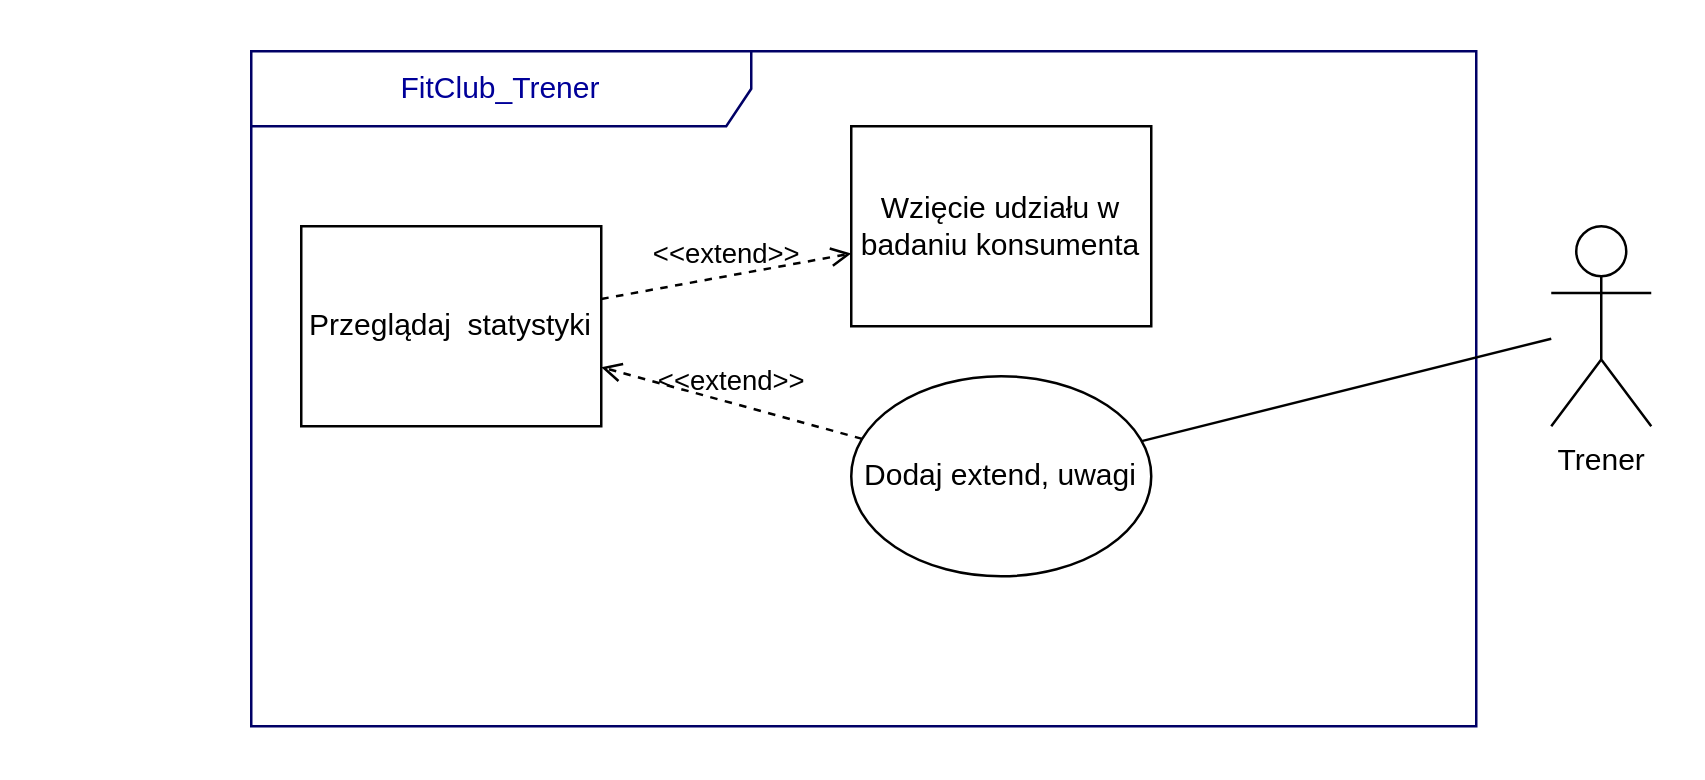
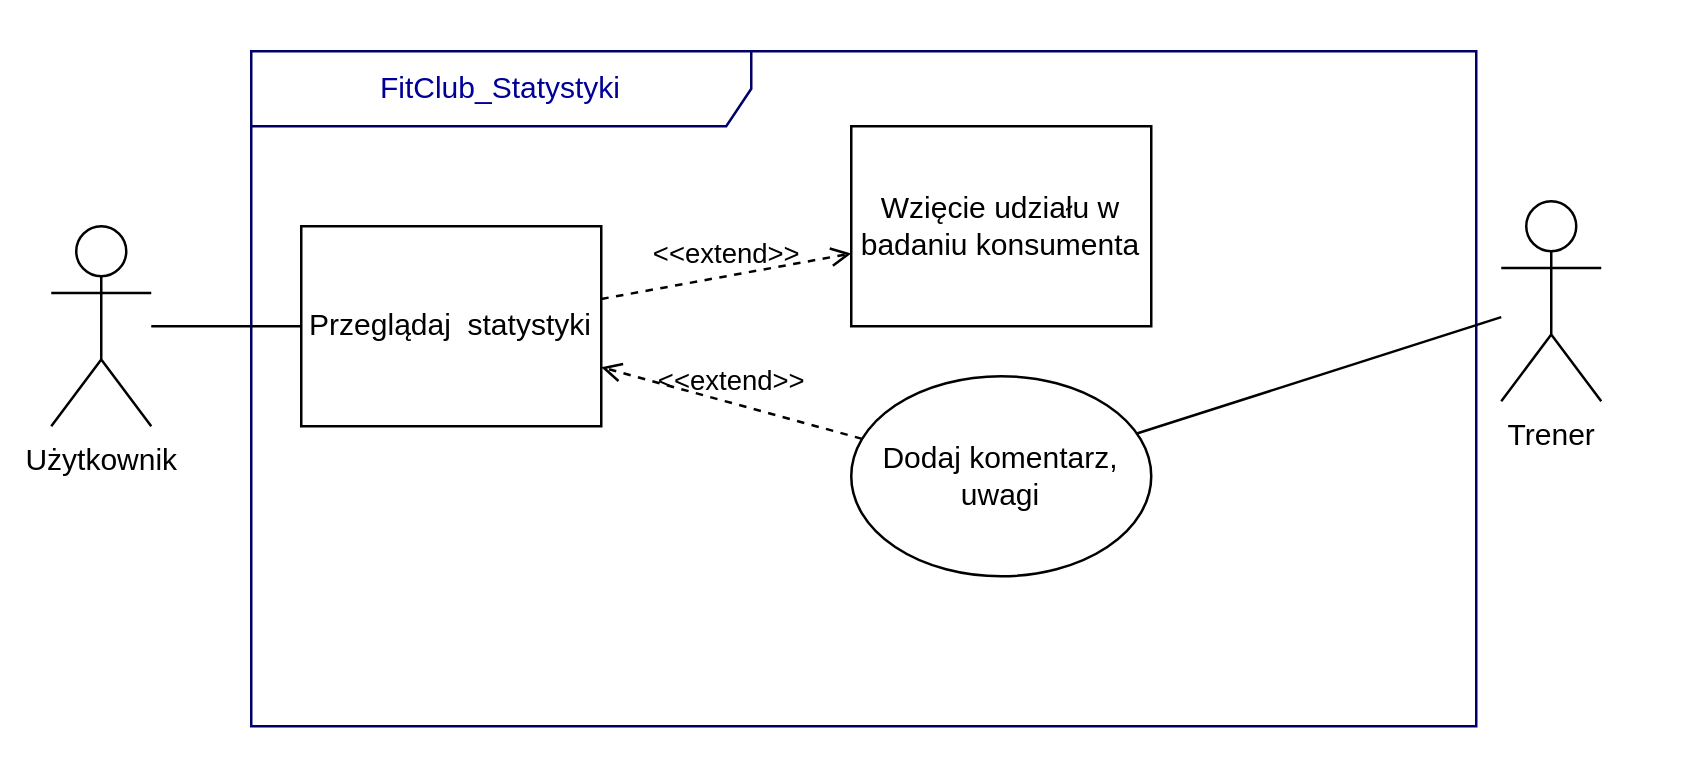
(501, 89) -> (501, 89)
none -> (101, 326)
none -> (226, 326)
(1601, 326) -> (1551, 301)
(1001, 476) -> (1001, 476)
